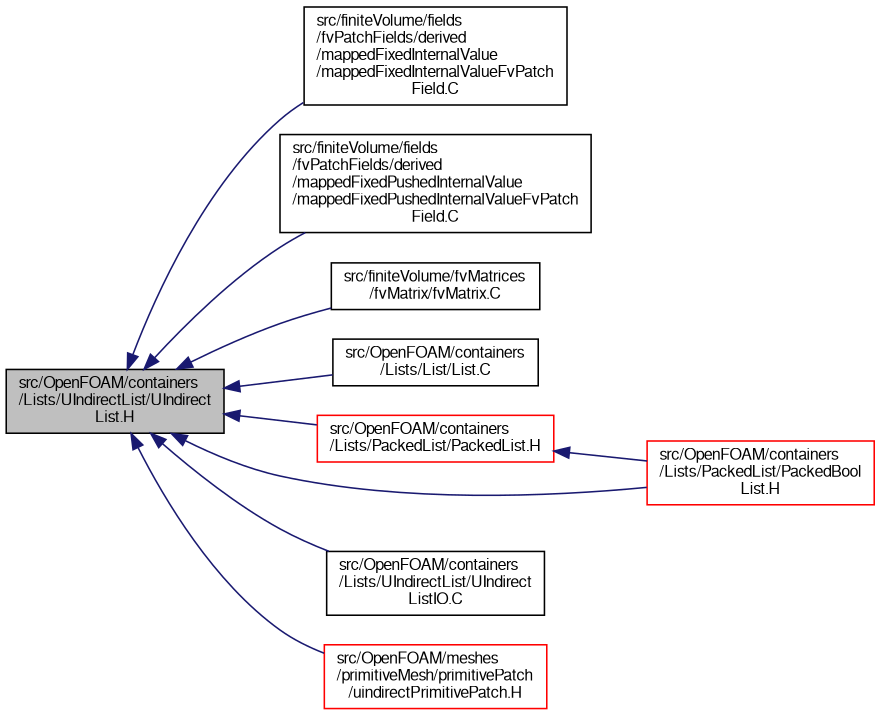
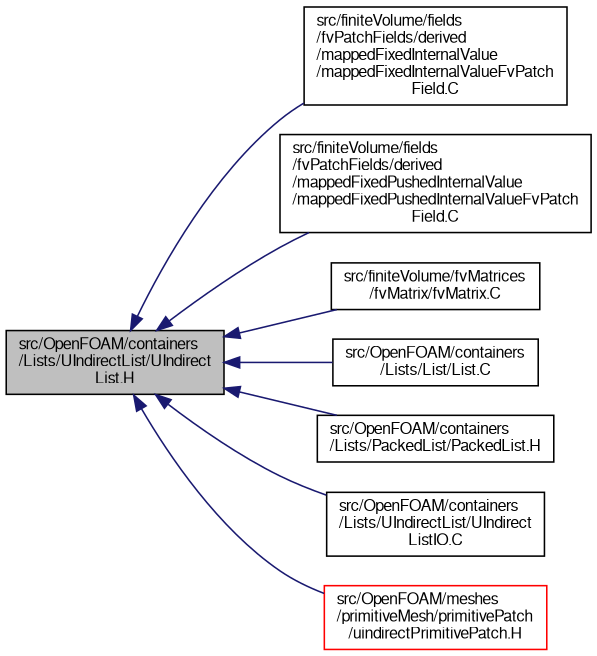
(436, 439) -> (436, 439)
(761, 473) -> none
